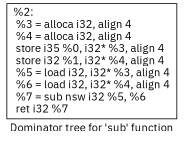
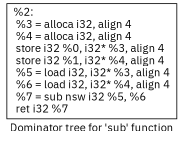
(89, 49) -> (89, 49)
